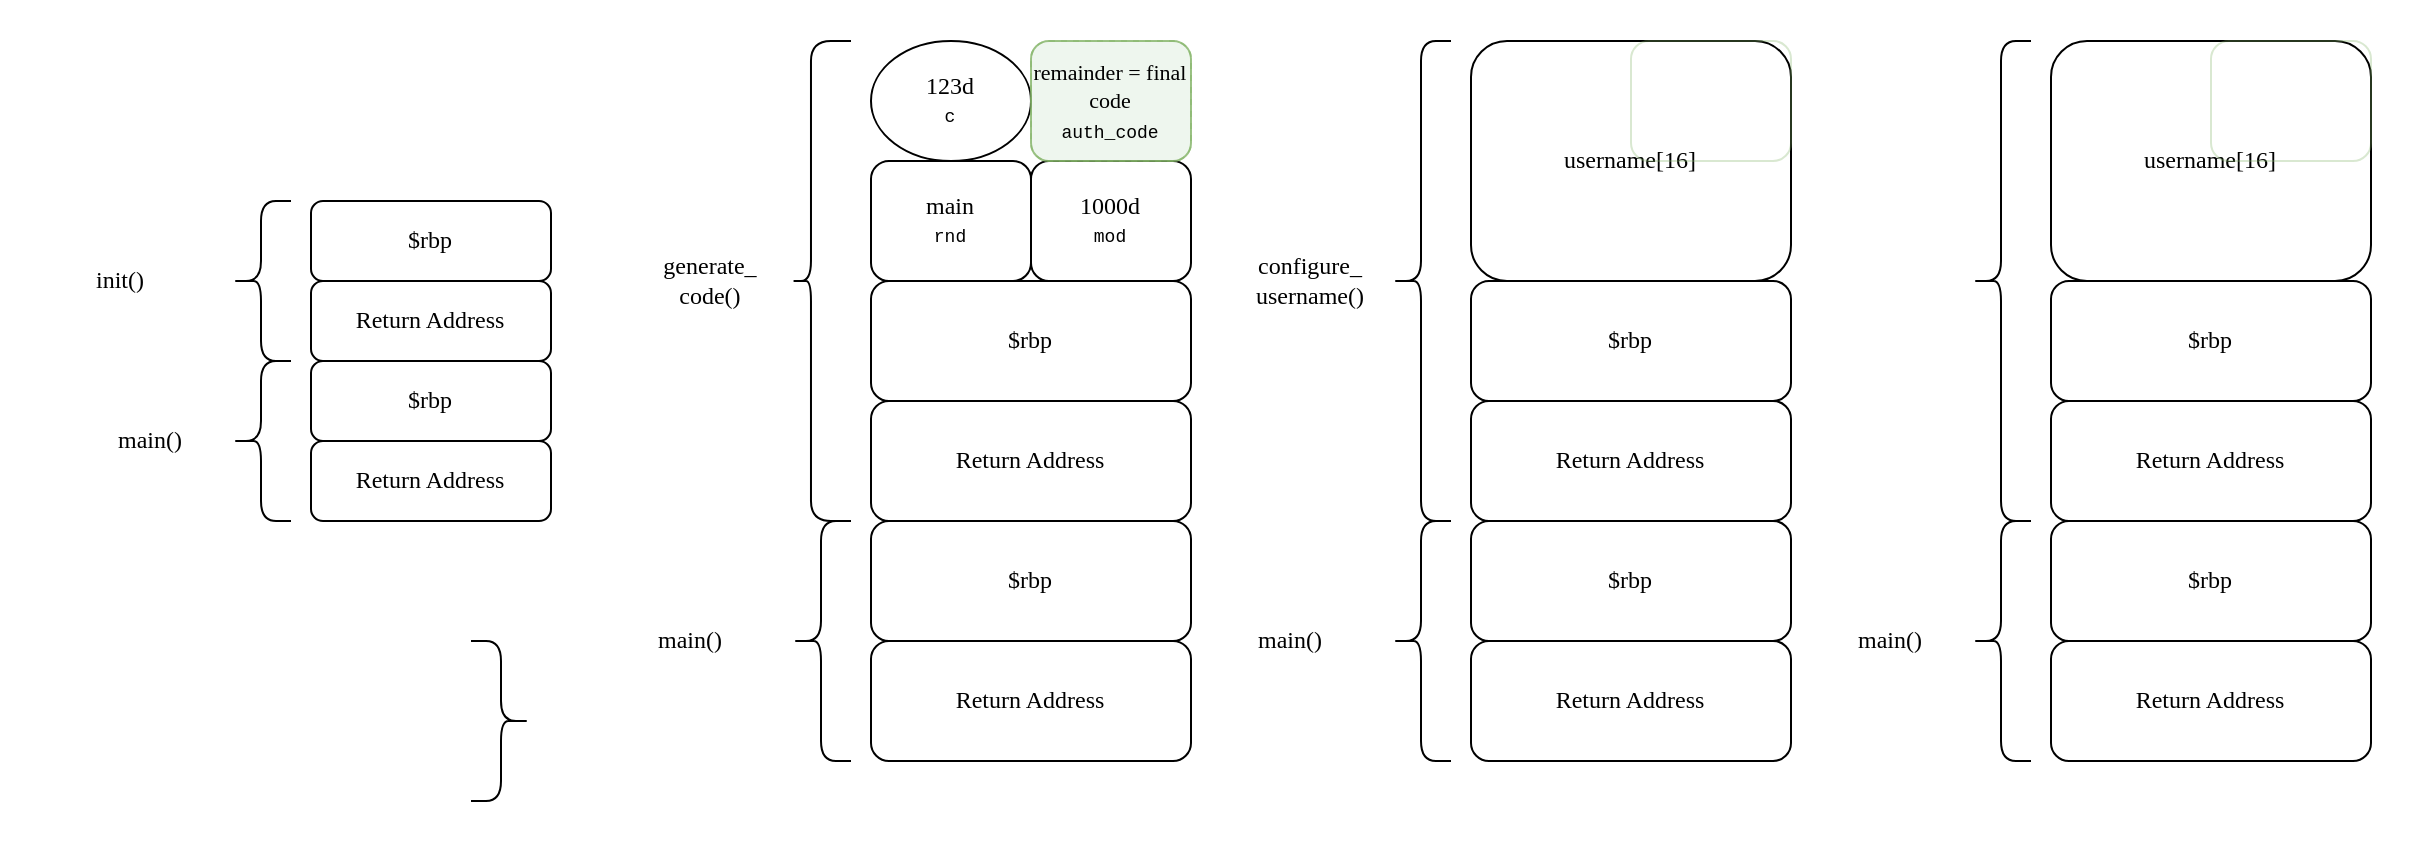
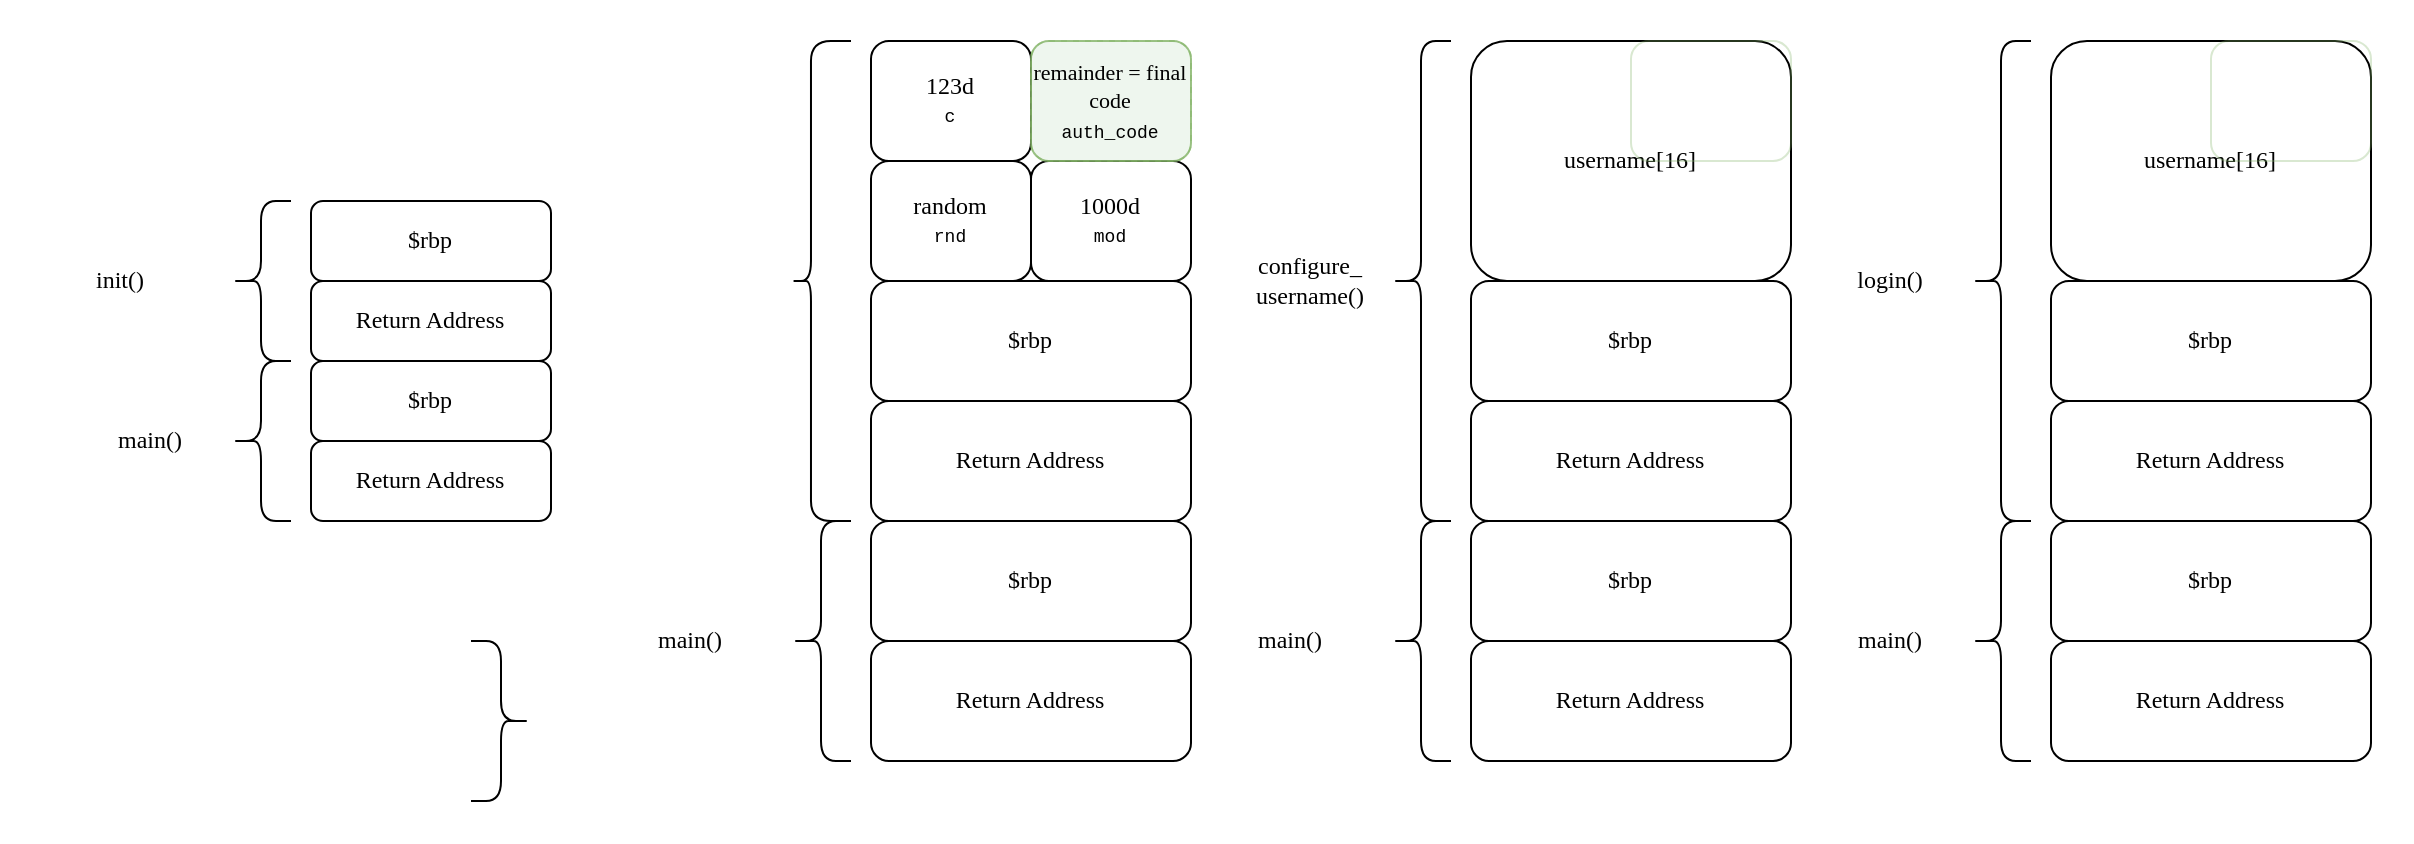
(951, 101) -> (951, 101)
(951, 221) -> (951, 221)
(711, 281) -> none
none -> (1891, 281)
